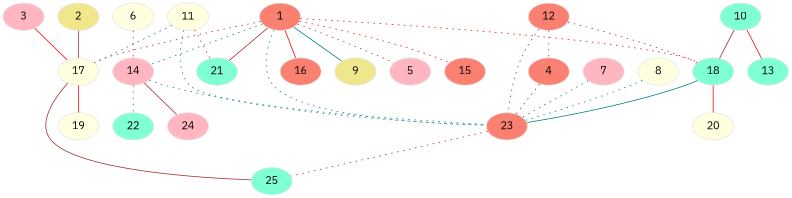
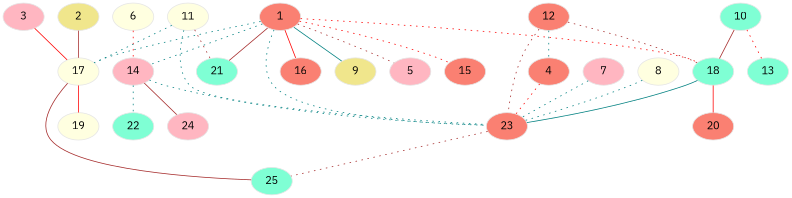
(177, 40) -> (177, 40)
(754, 44) -> (754, 44)
(713, 126) -> (713, 126)
